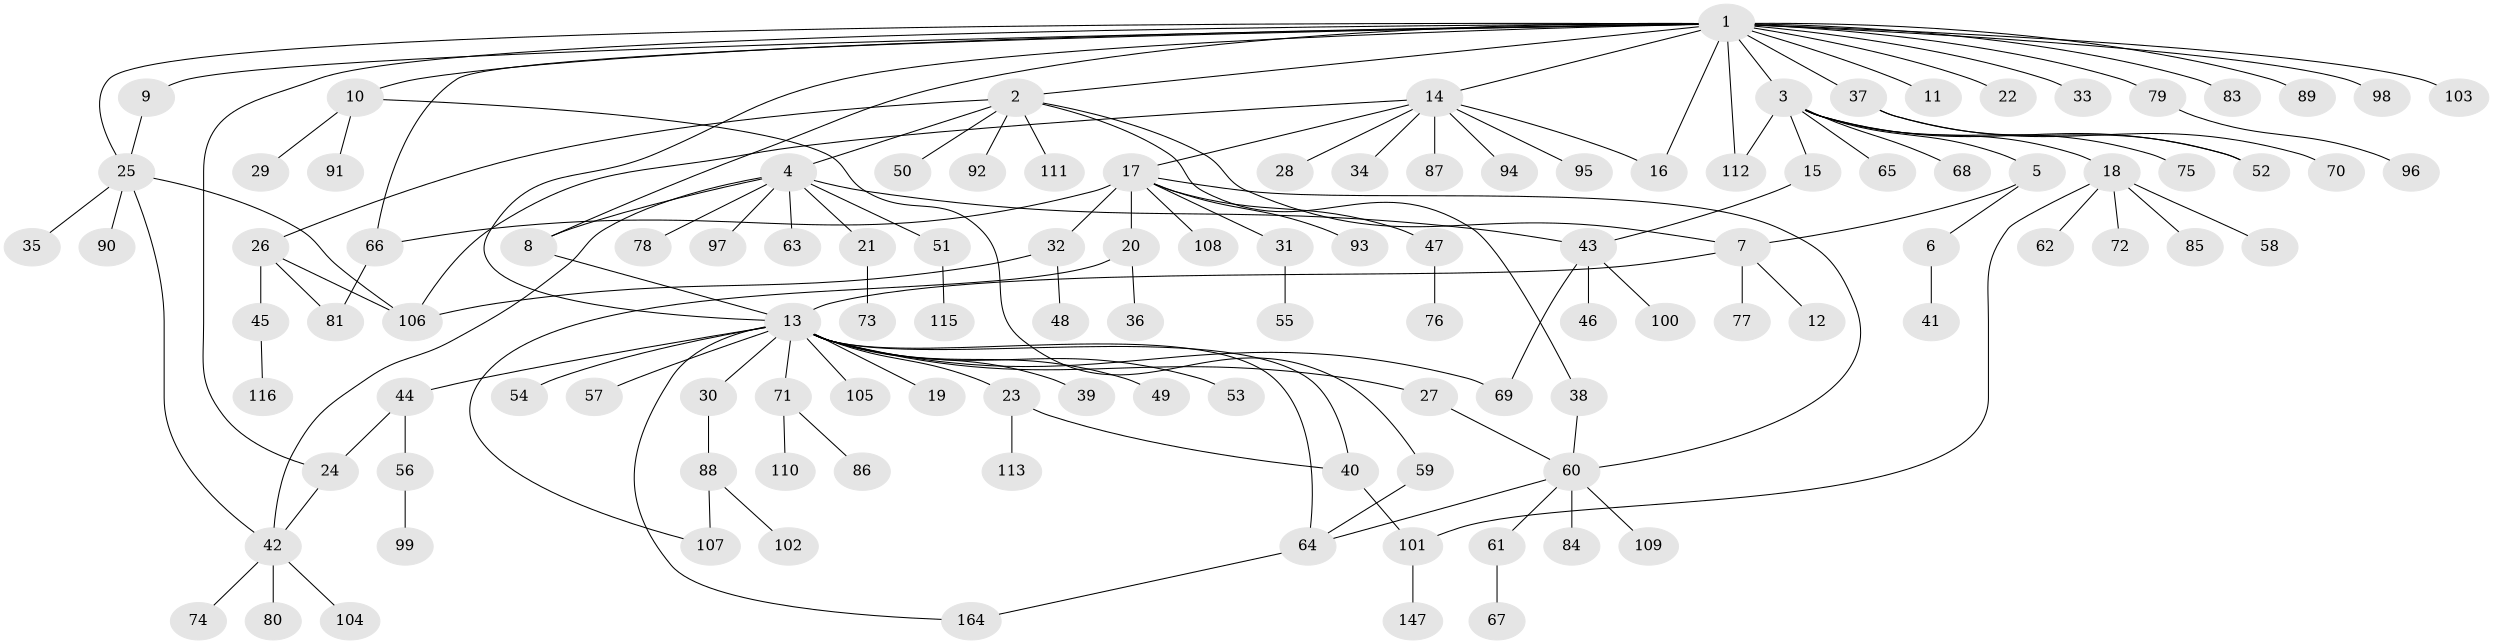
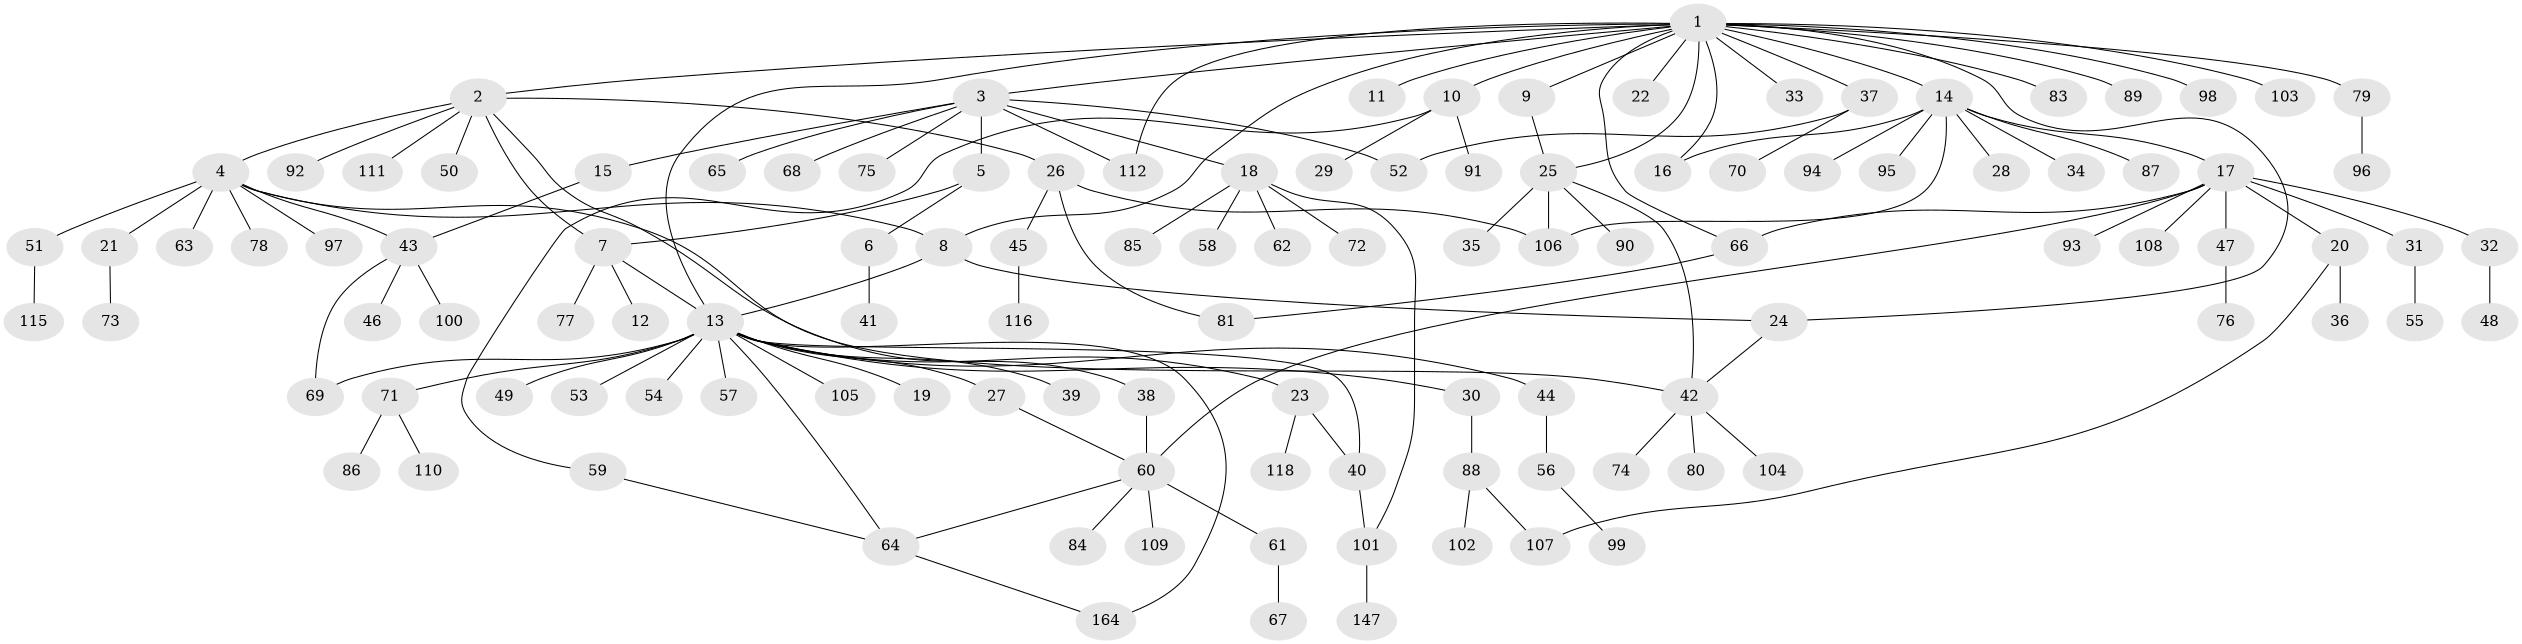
(735, 285) -> none
(368, 434) -> (1317, 303)
(1012, 472) -> (1281, 472)
